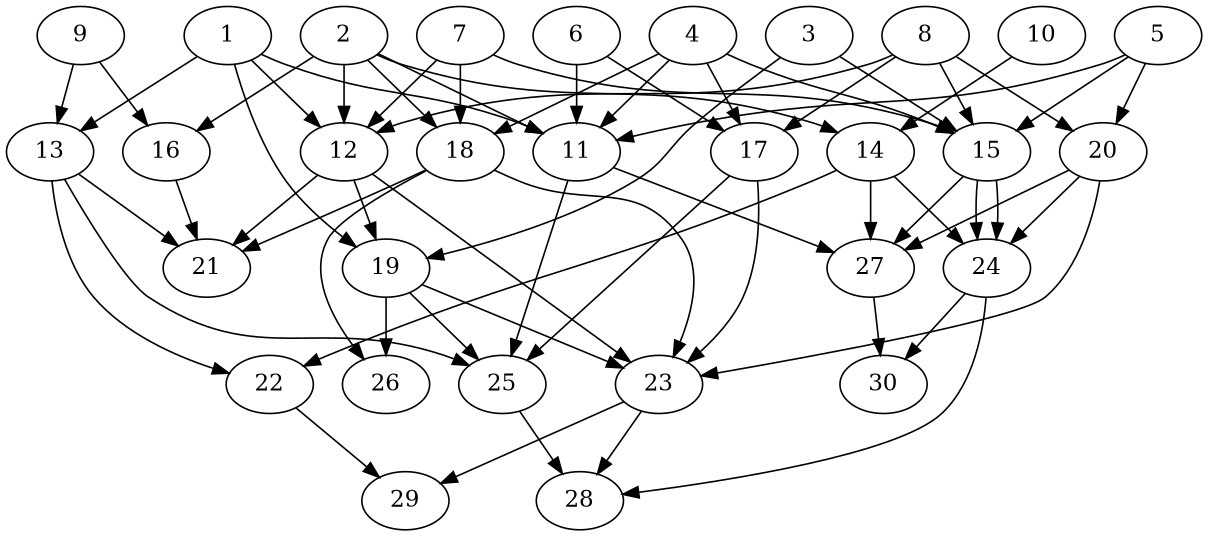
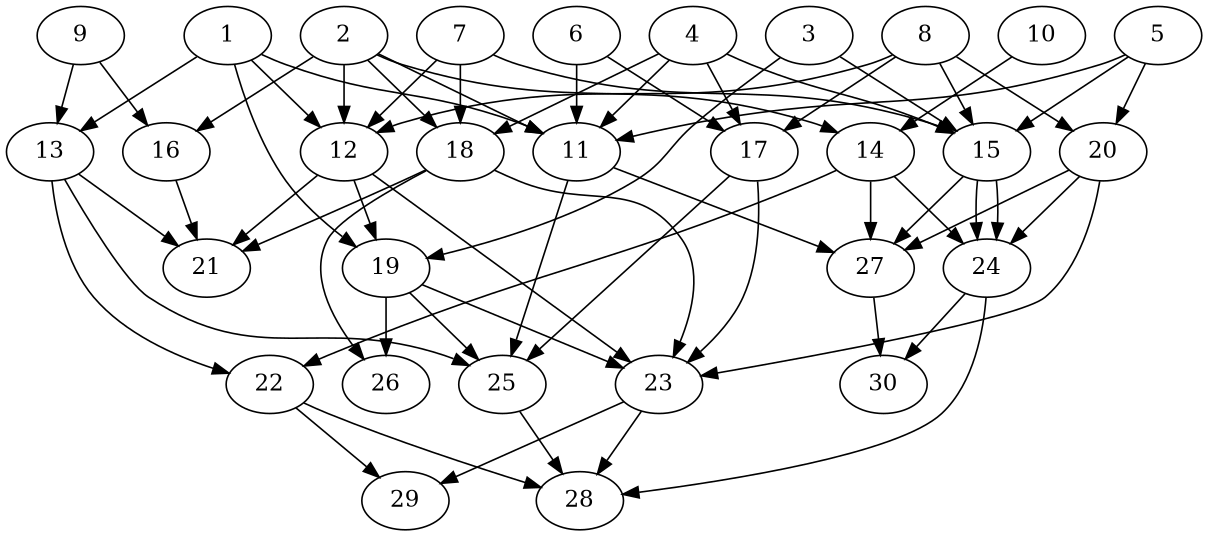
none -> (414, 446)
